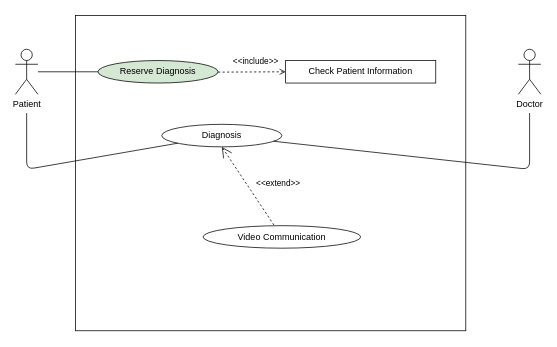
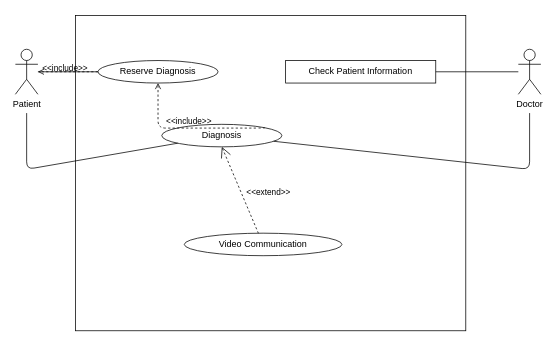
(158, 72) -> (158, 72)
(250, 72) -> (98, 72)
none -> (477, 72)
none -> (220, 128)
(282, 237) -> (263, 244)
